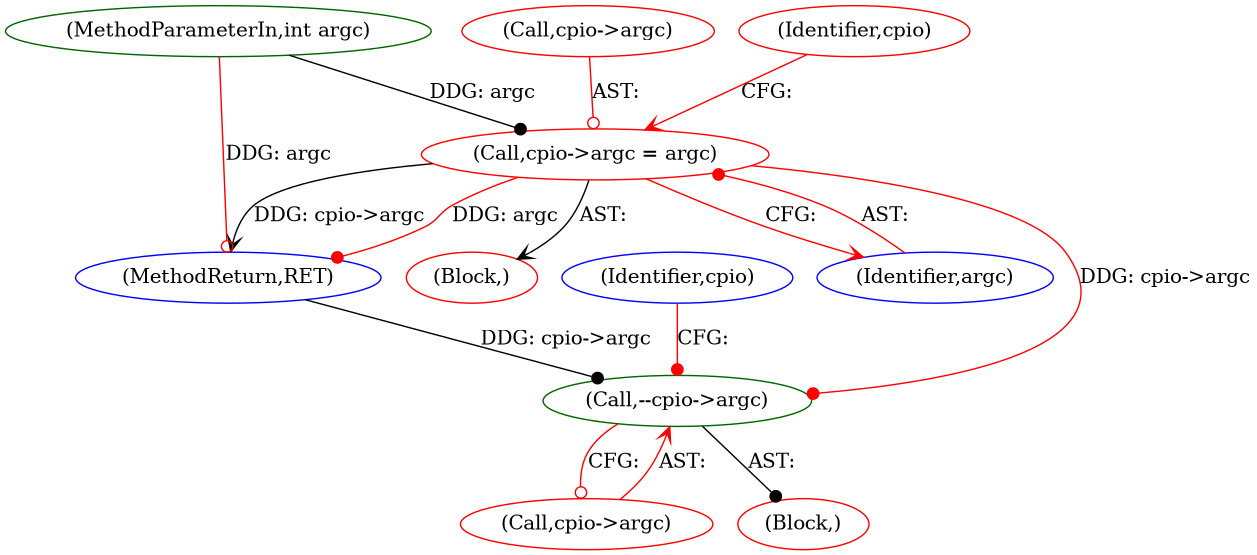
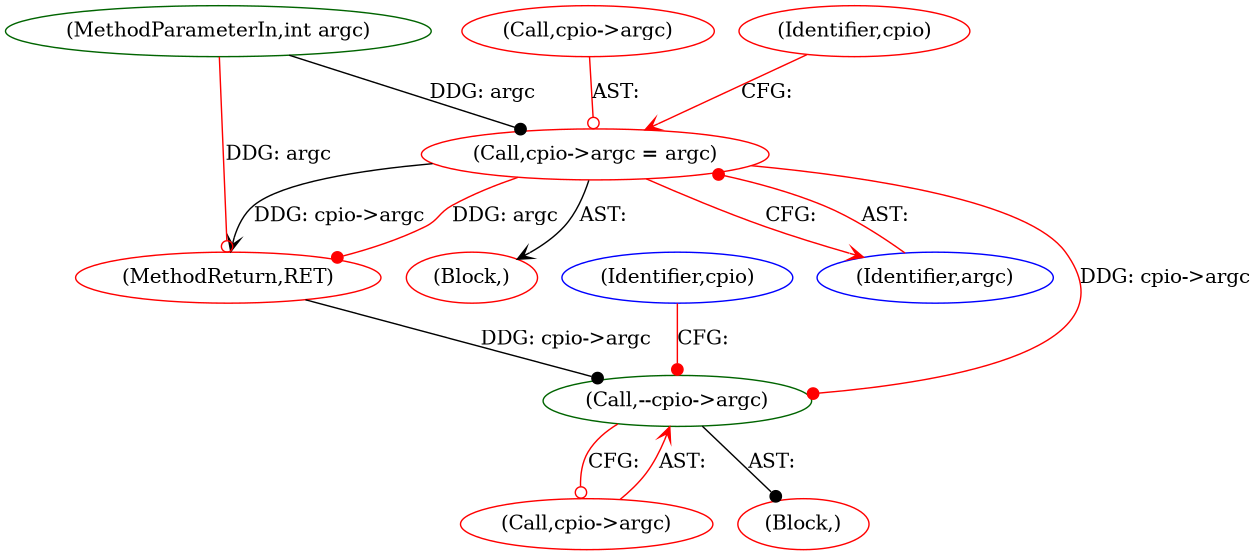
(228, 278) -> (228, 278)
